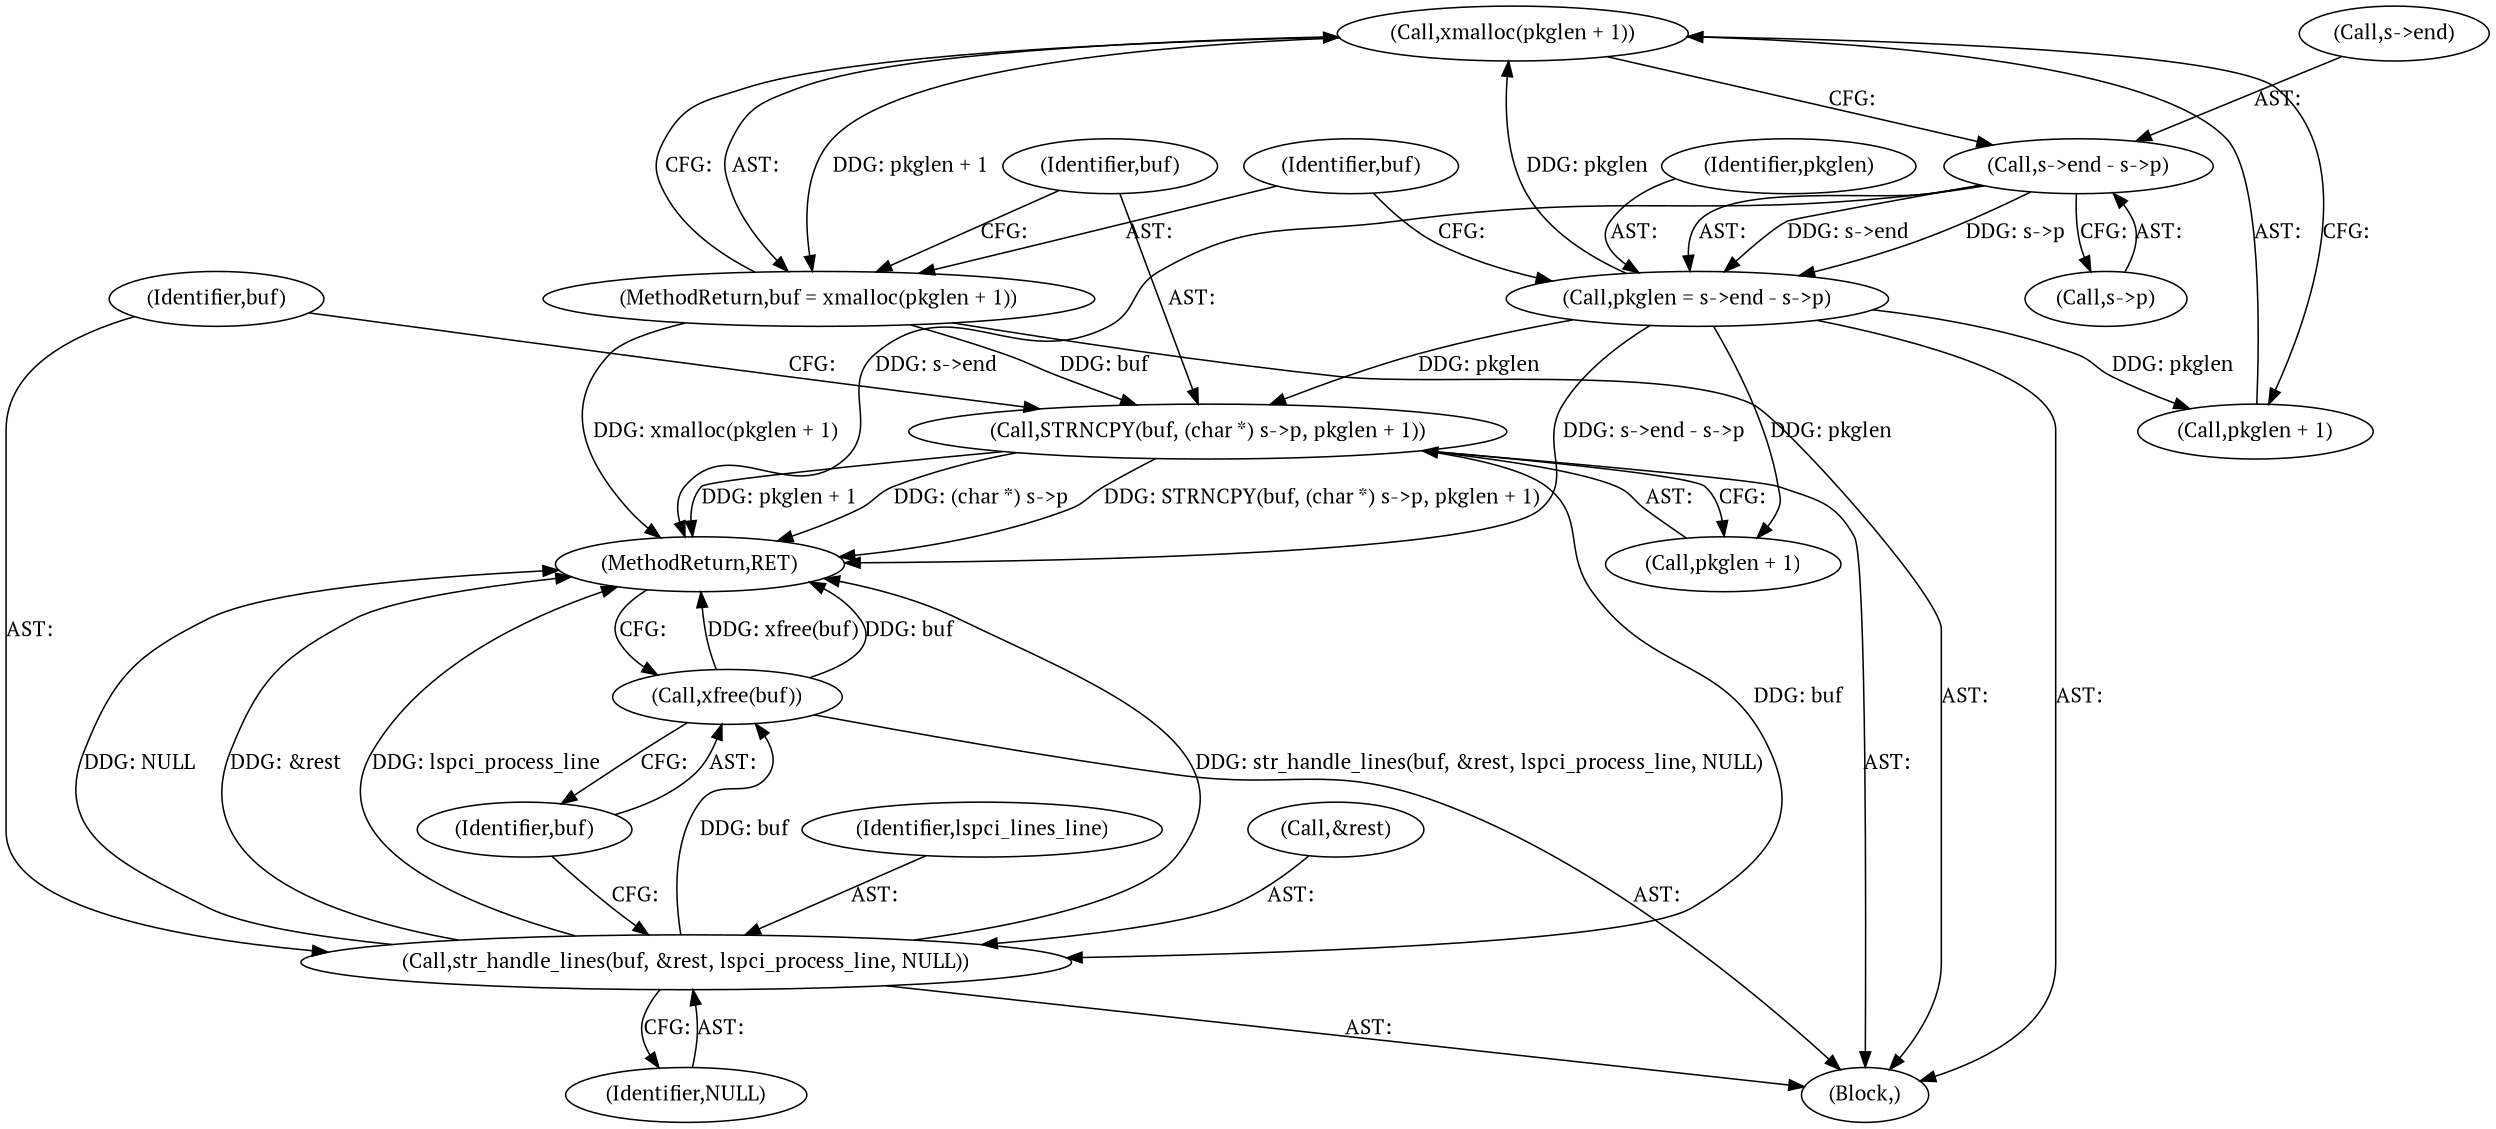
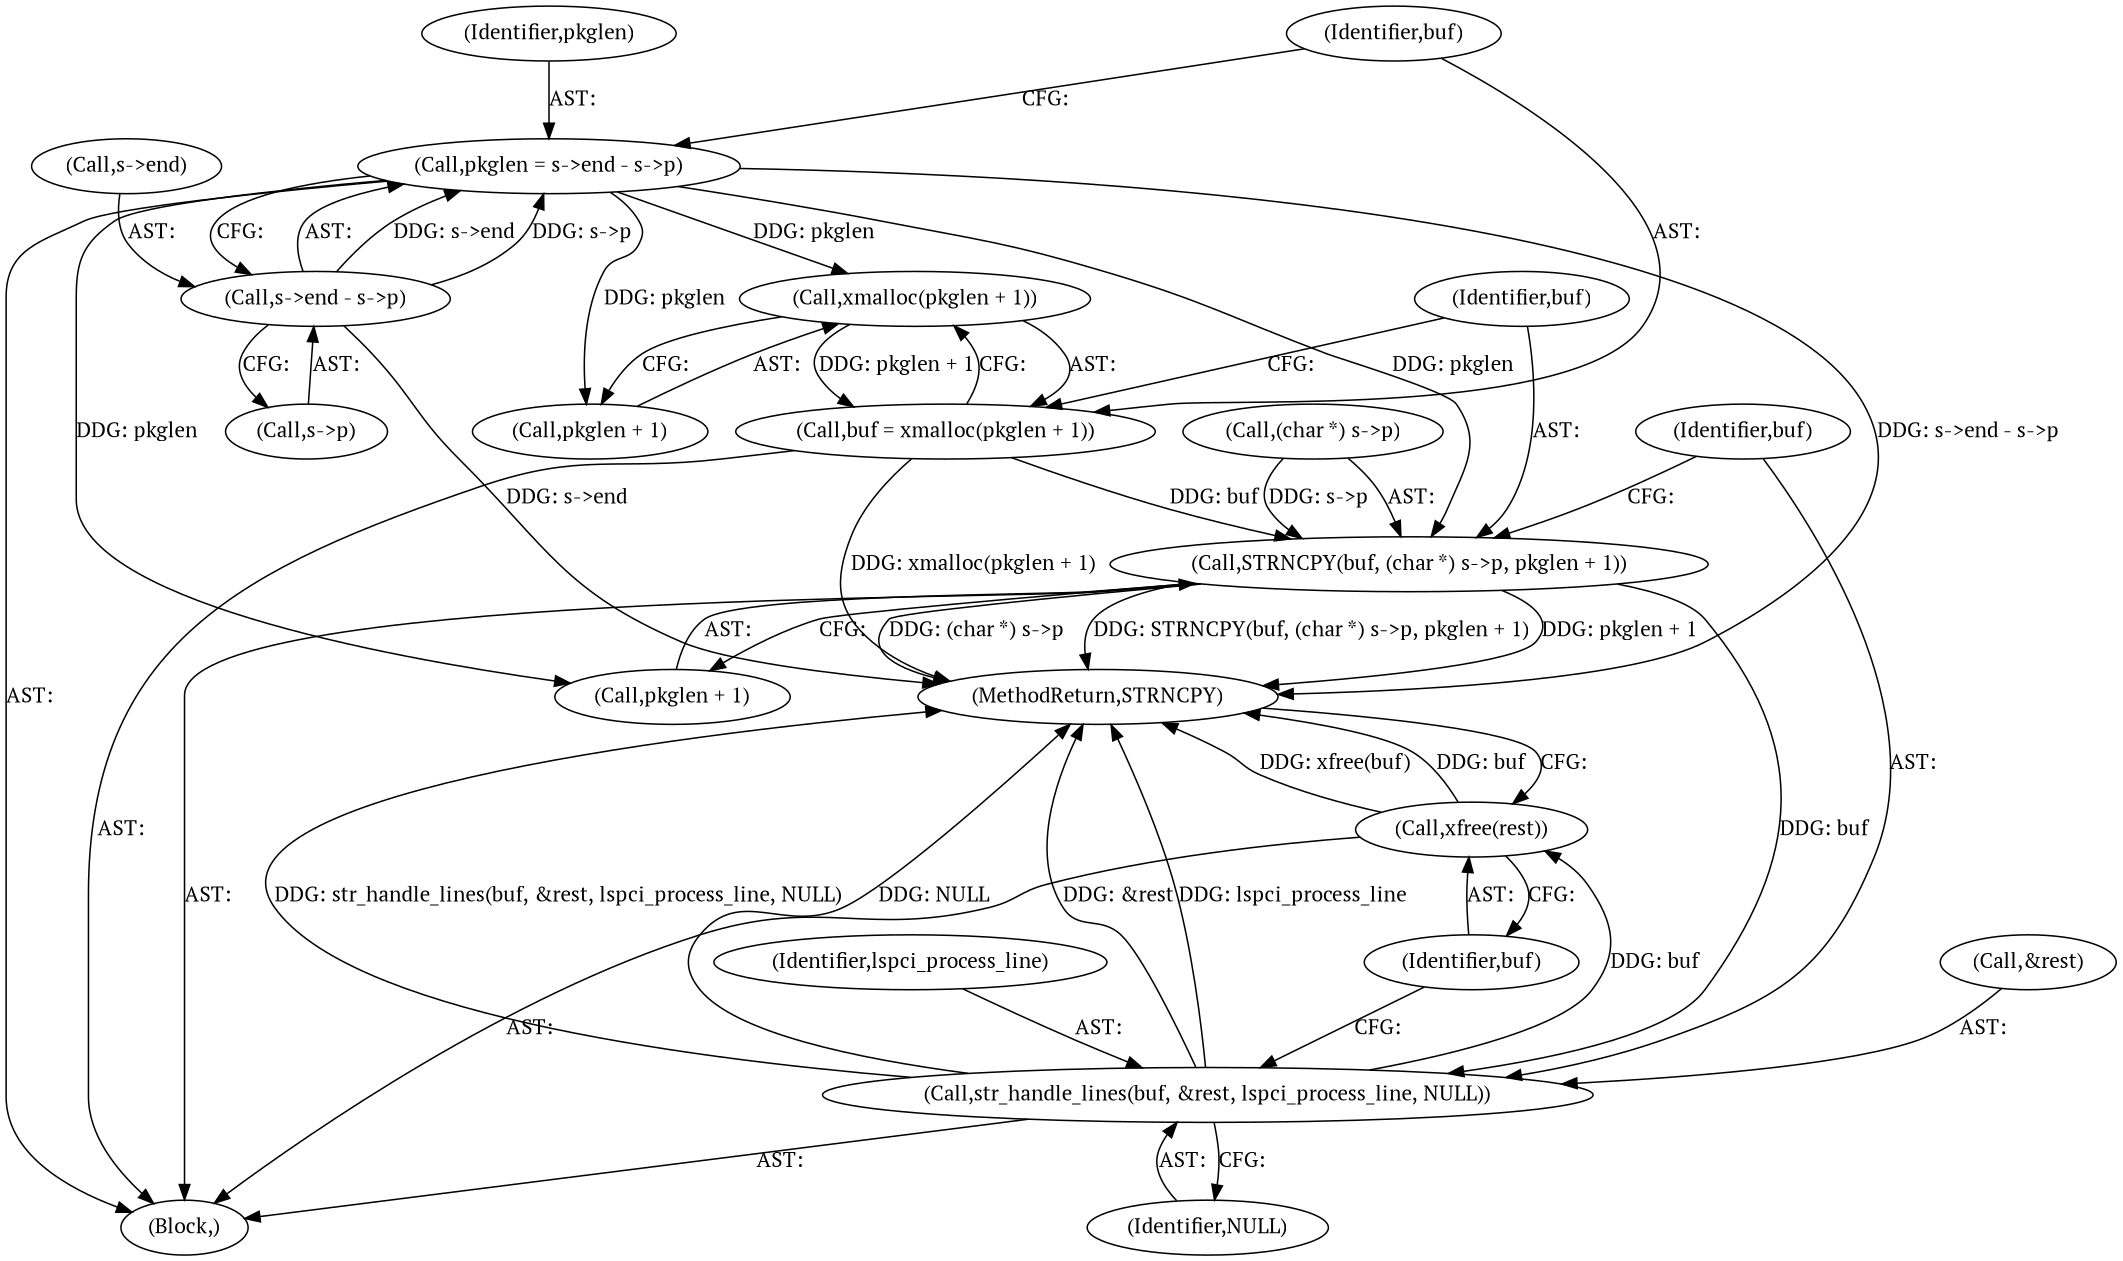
(1792, 99) -> (236, 207)
(819, 299) -> (946, 432)
none -> (1313, 432)
(700, 564) -> (1098, 697)
(727, 697) -> (1472, 830)
(982, 830) -> (910, 962)
